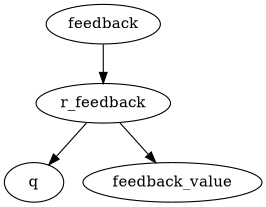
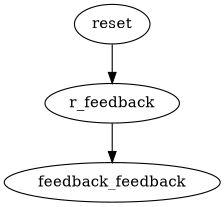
(103, 24) -> (112, 24)
(34, 182) -> none
(172, 182) -> (112, 182)
